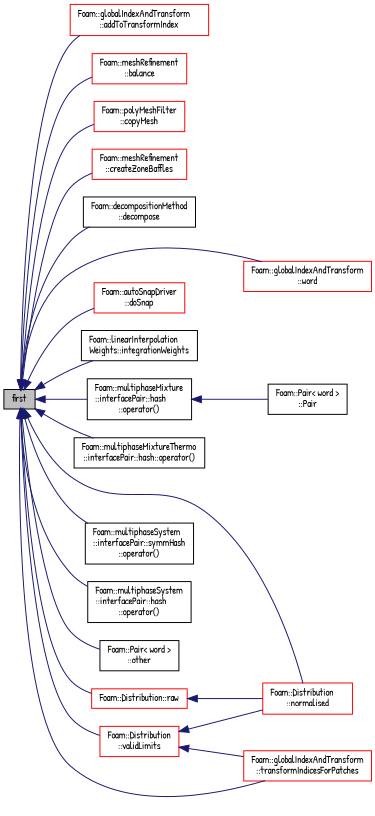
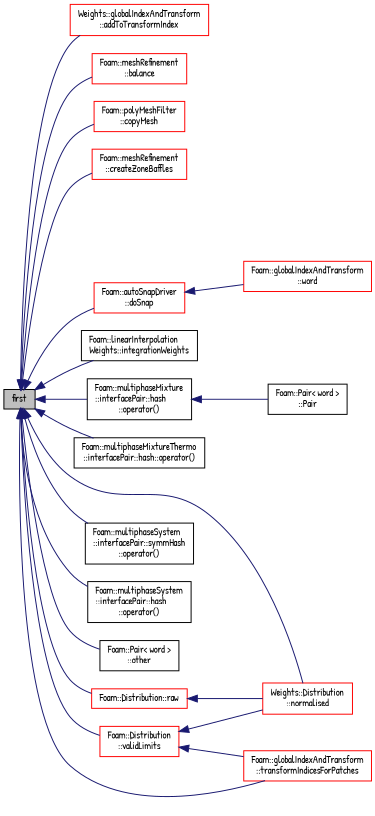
(139, 20) -> (139, 20)
(139, 212) -> none
(105, 257) -> (219, 288)
(308, 699) -> (308, 699)
